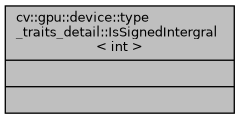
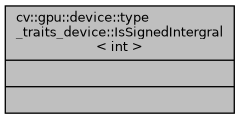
(117, 32) -> (120, 32)
